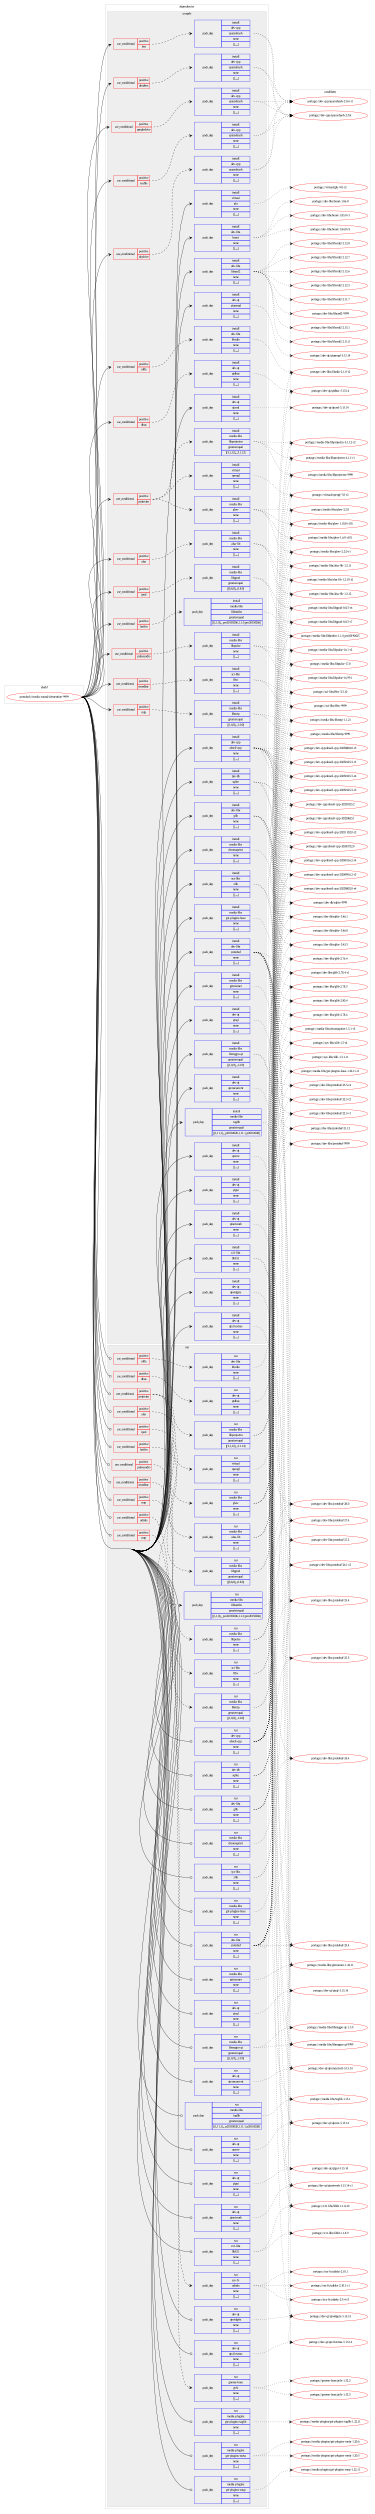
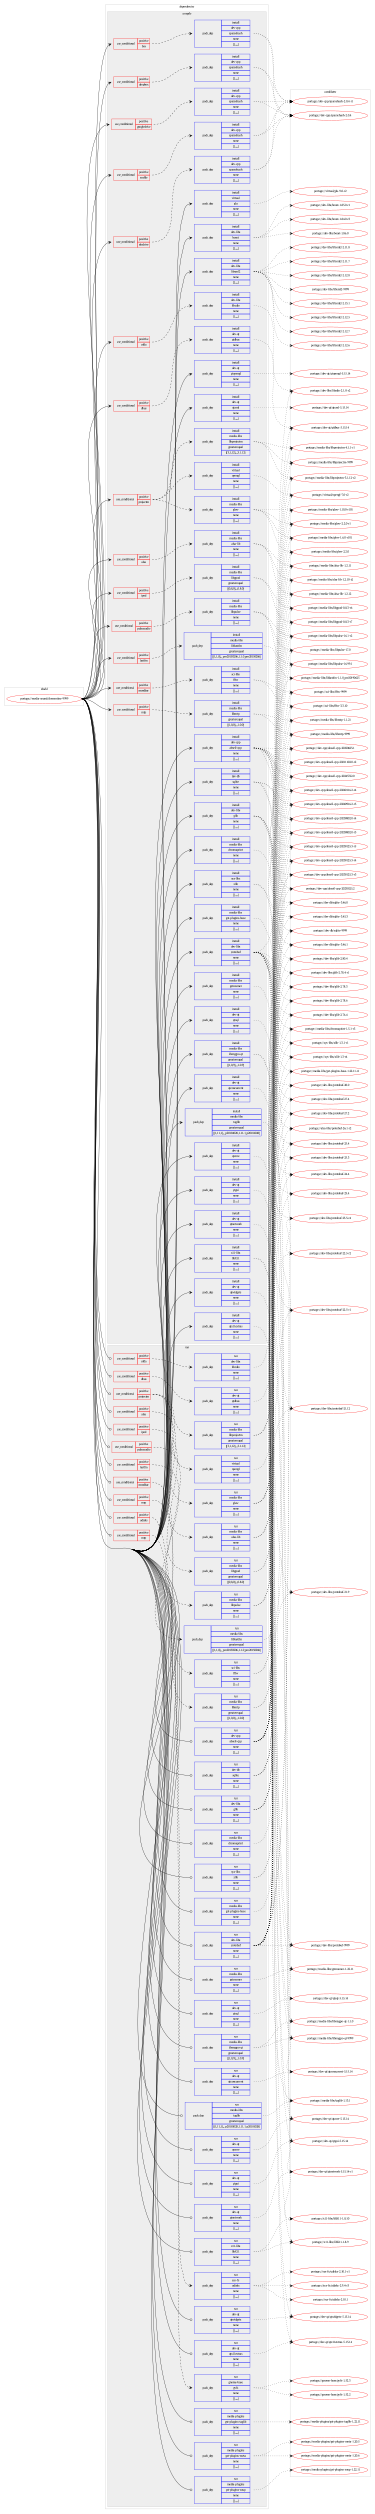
(44, 697) -> (44, 699)
(330, 1565) -> (330, 1128)
none -> (330, 1592)
